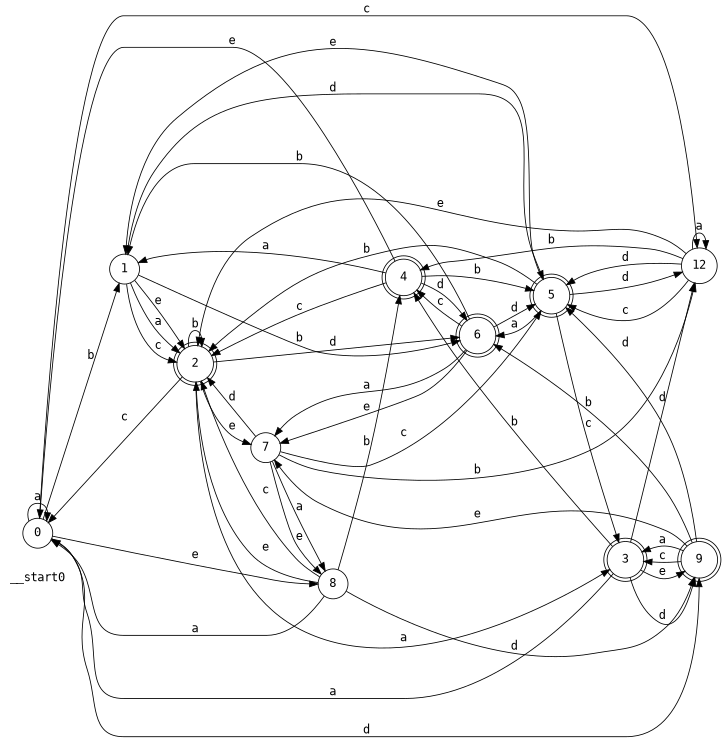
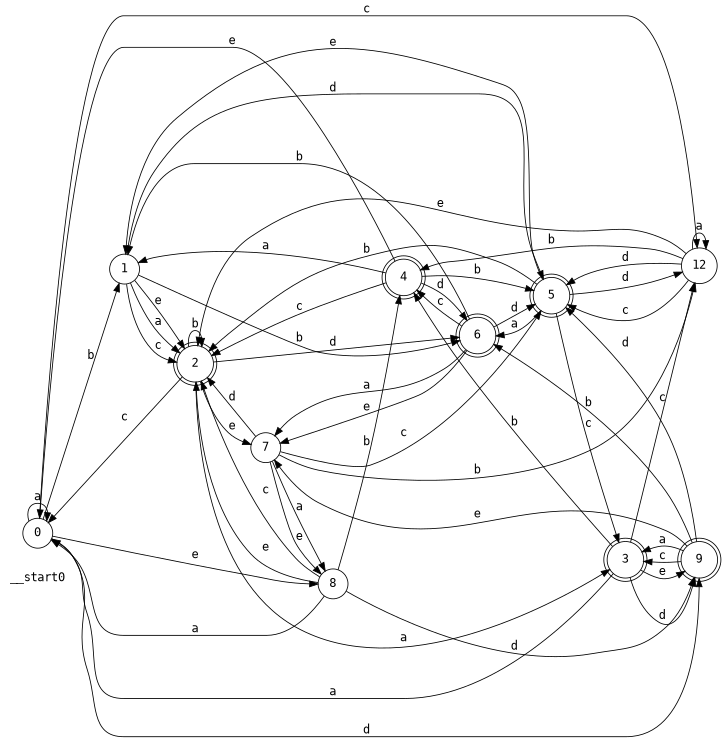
(662, 398) -> (662, 398)
